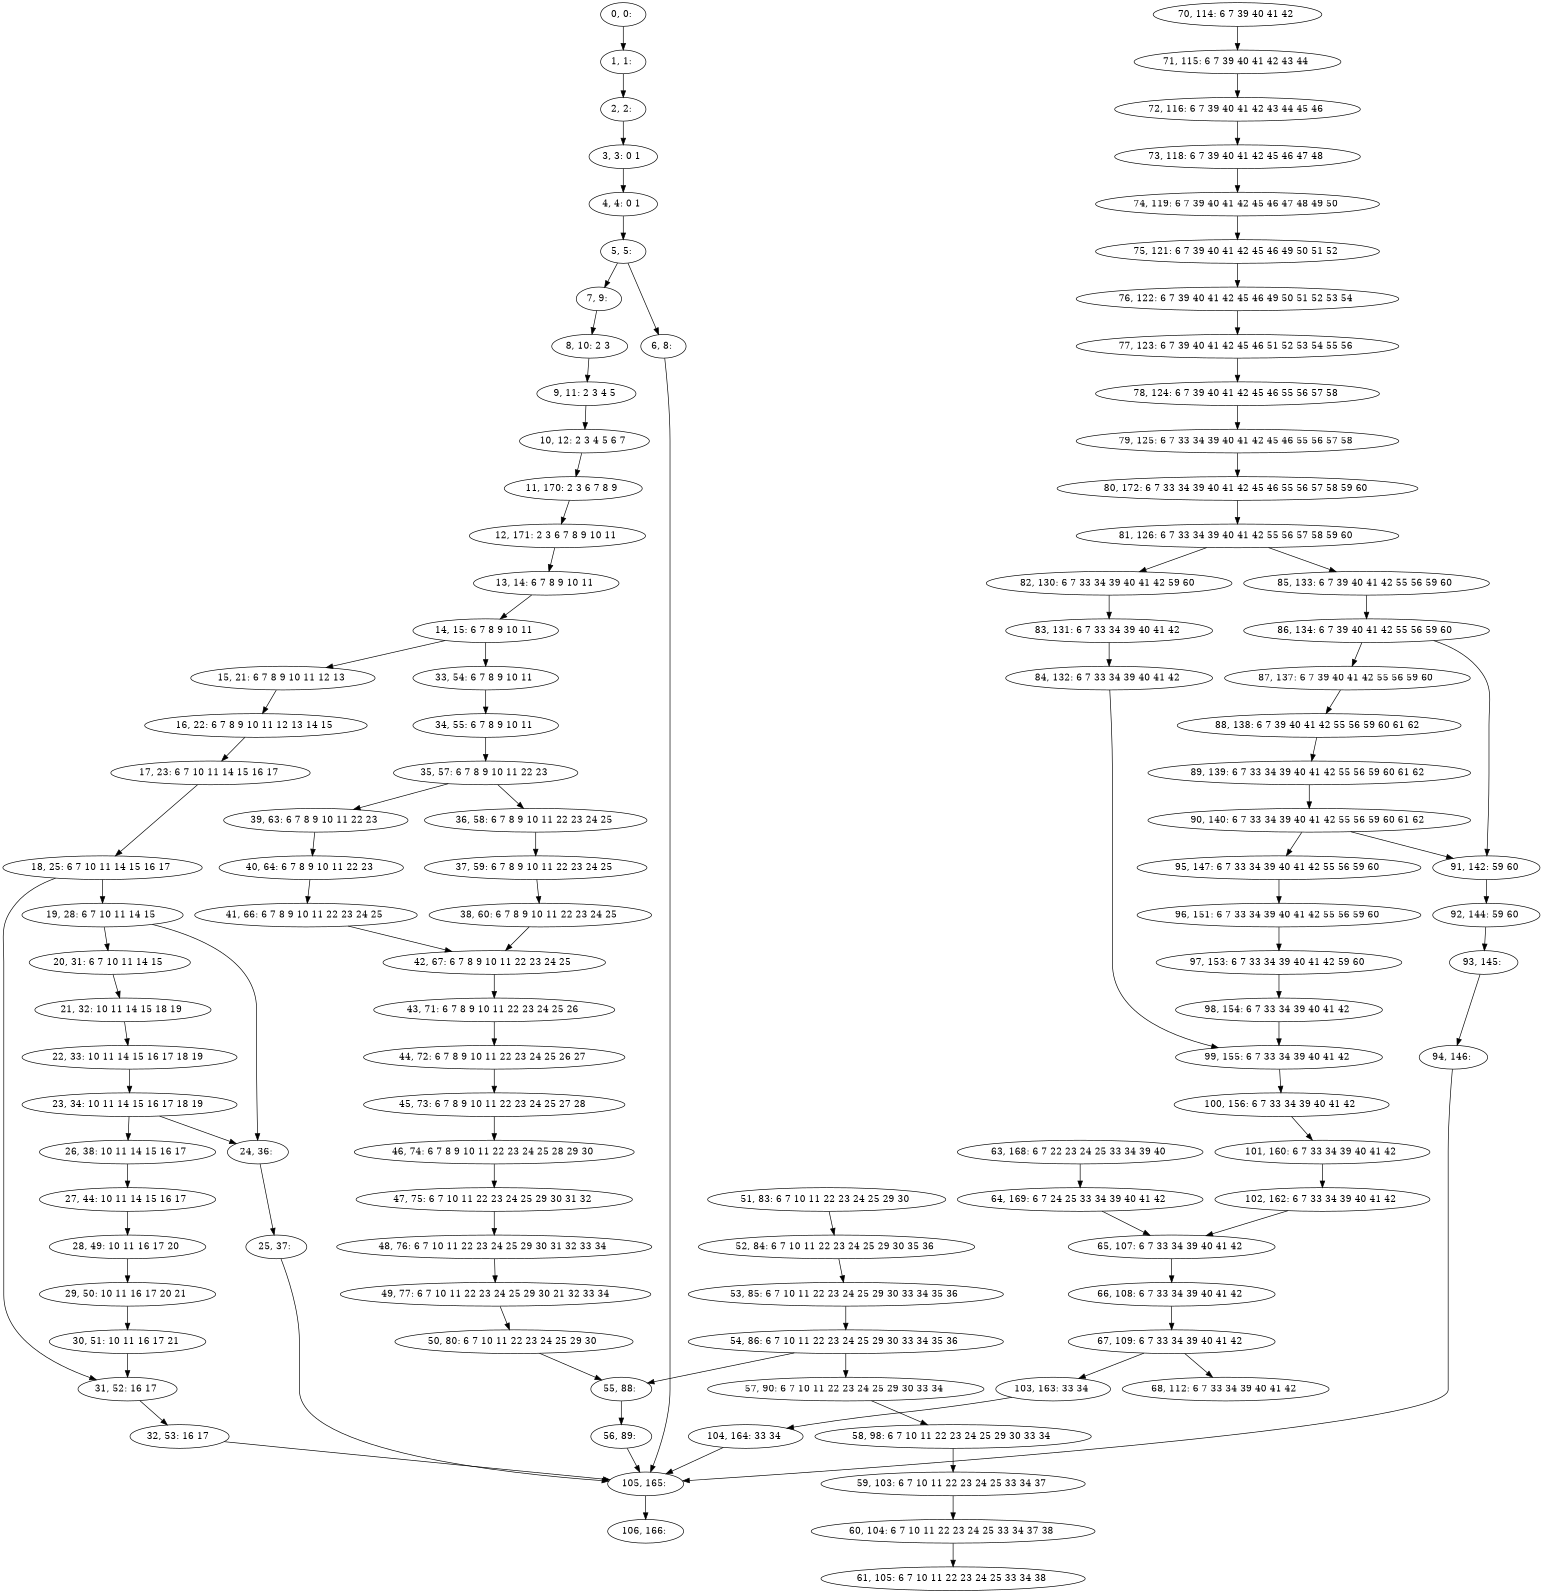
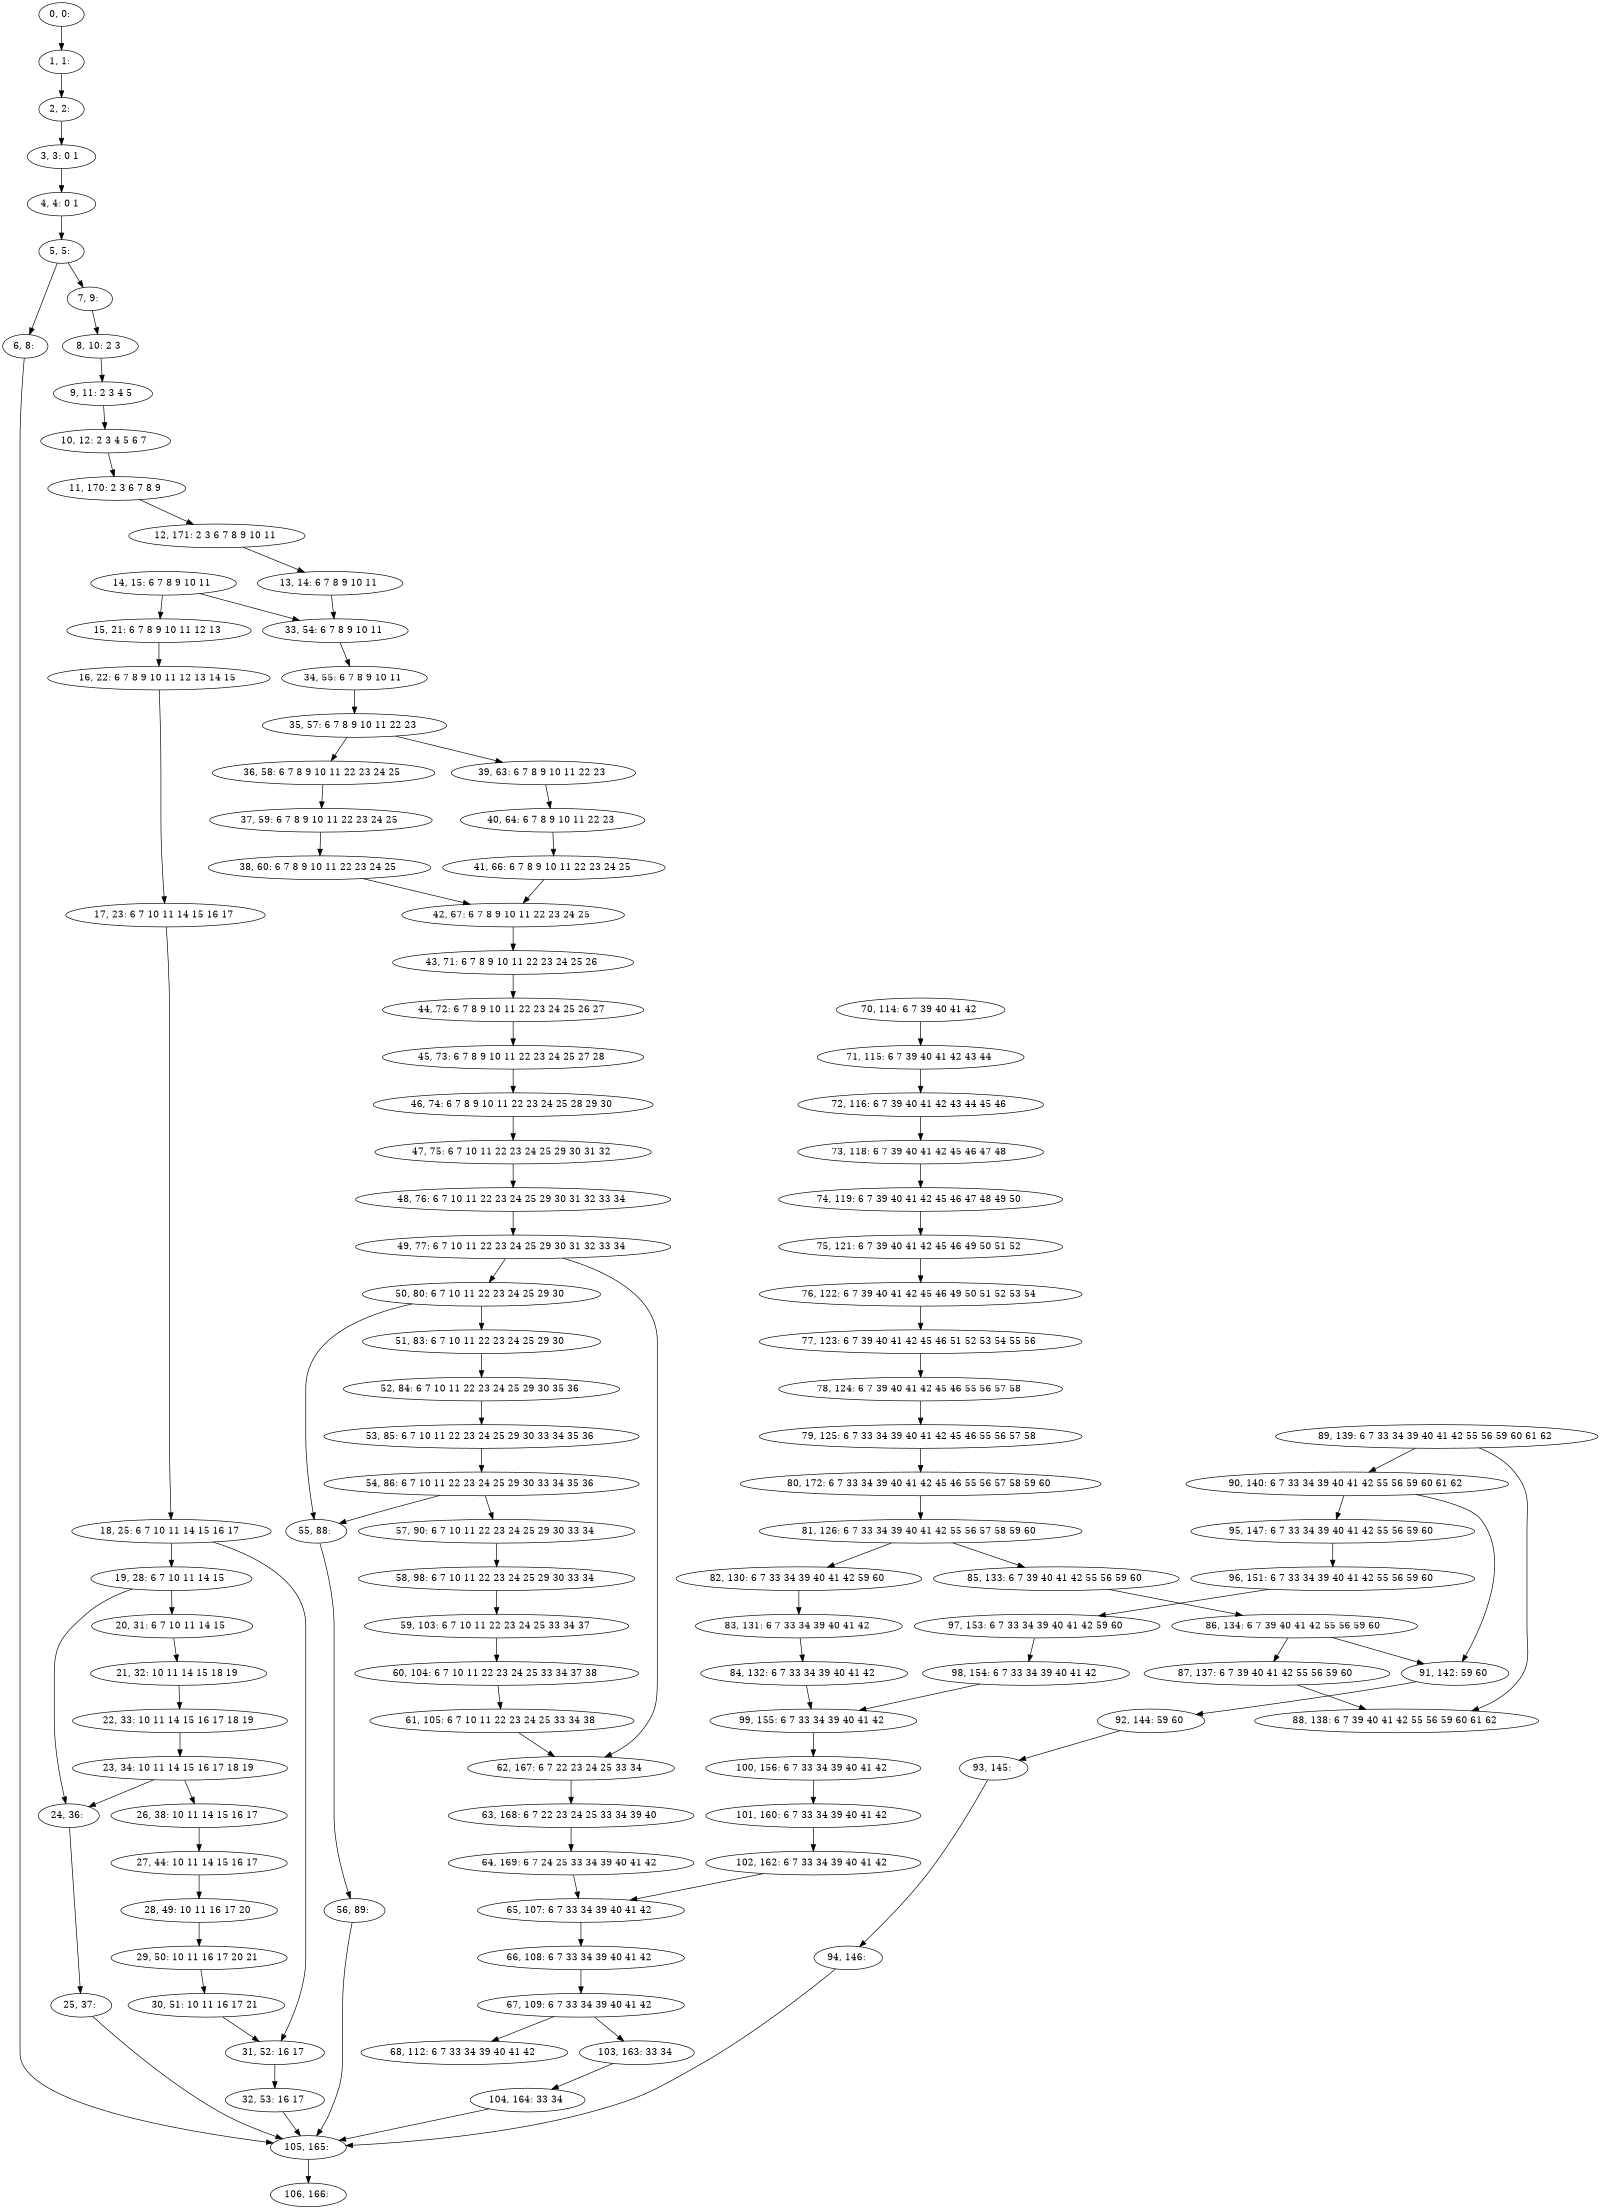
(519, 605) -> (332, 604)
(1315, 746) -> (1527, 1579)
(496, 1294) -> (513, 1247)
none -> (482, 1315)
none -> (571, 1768)
